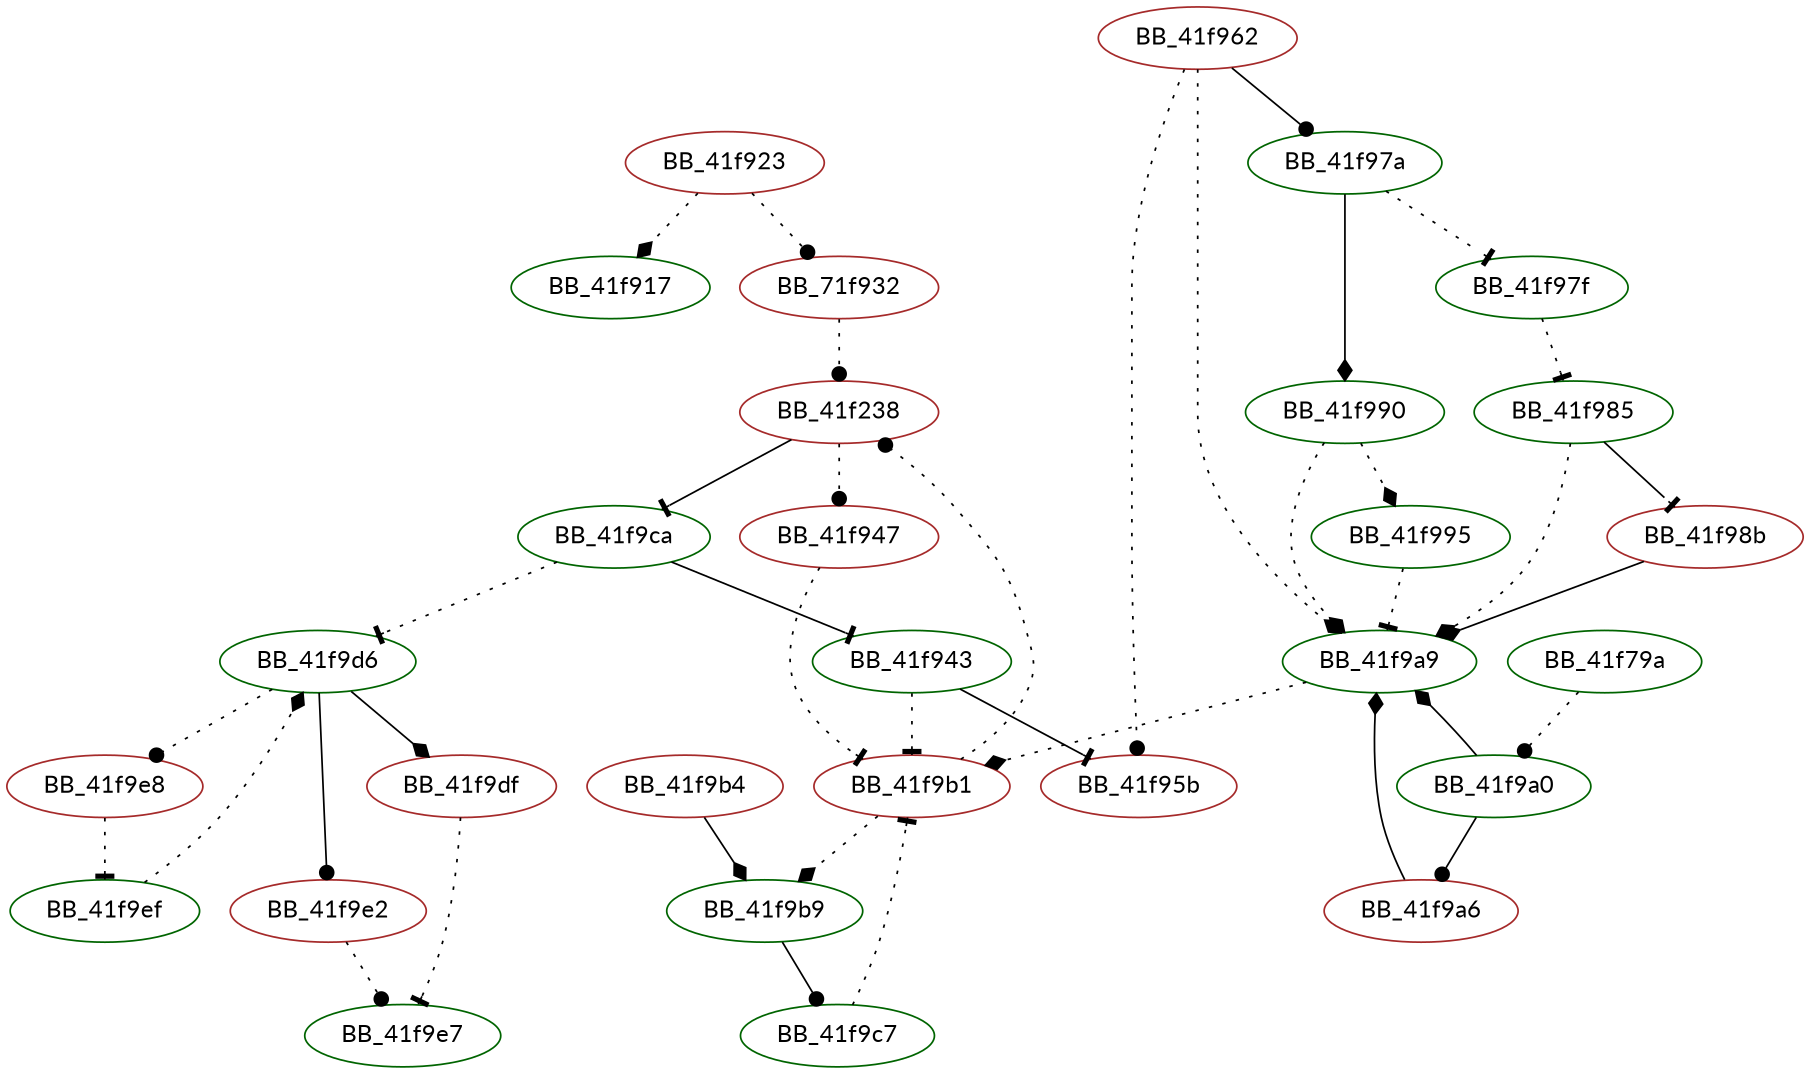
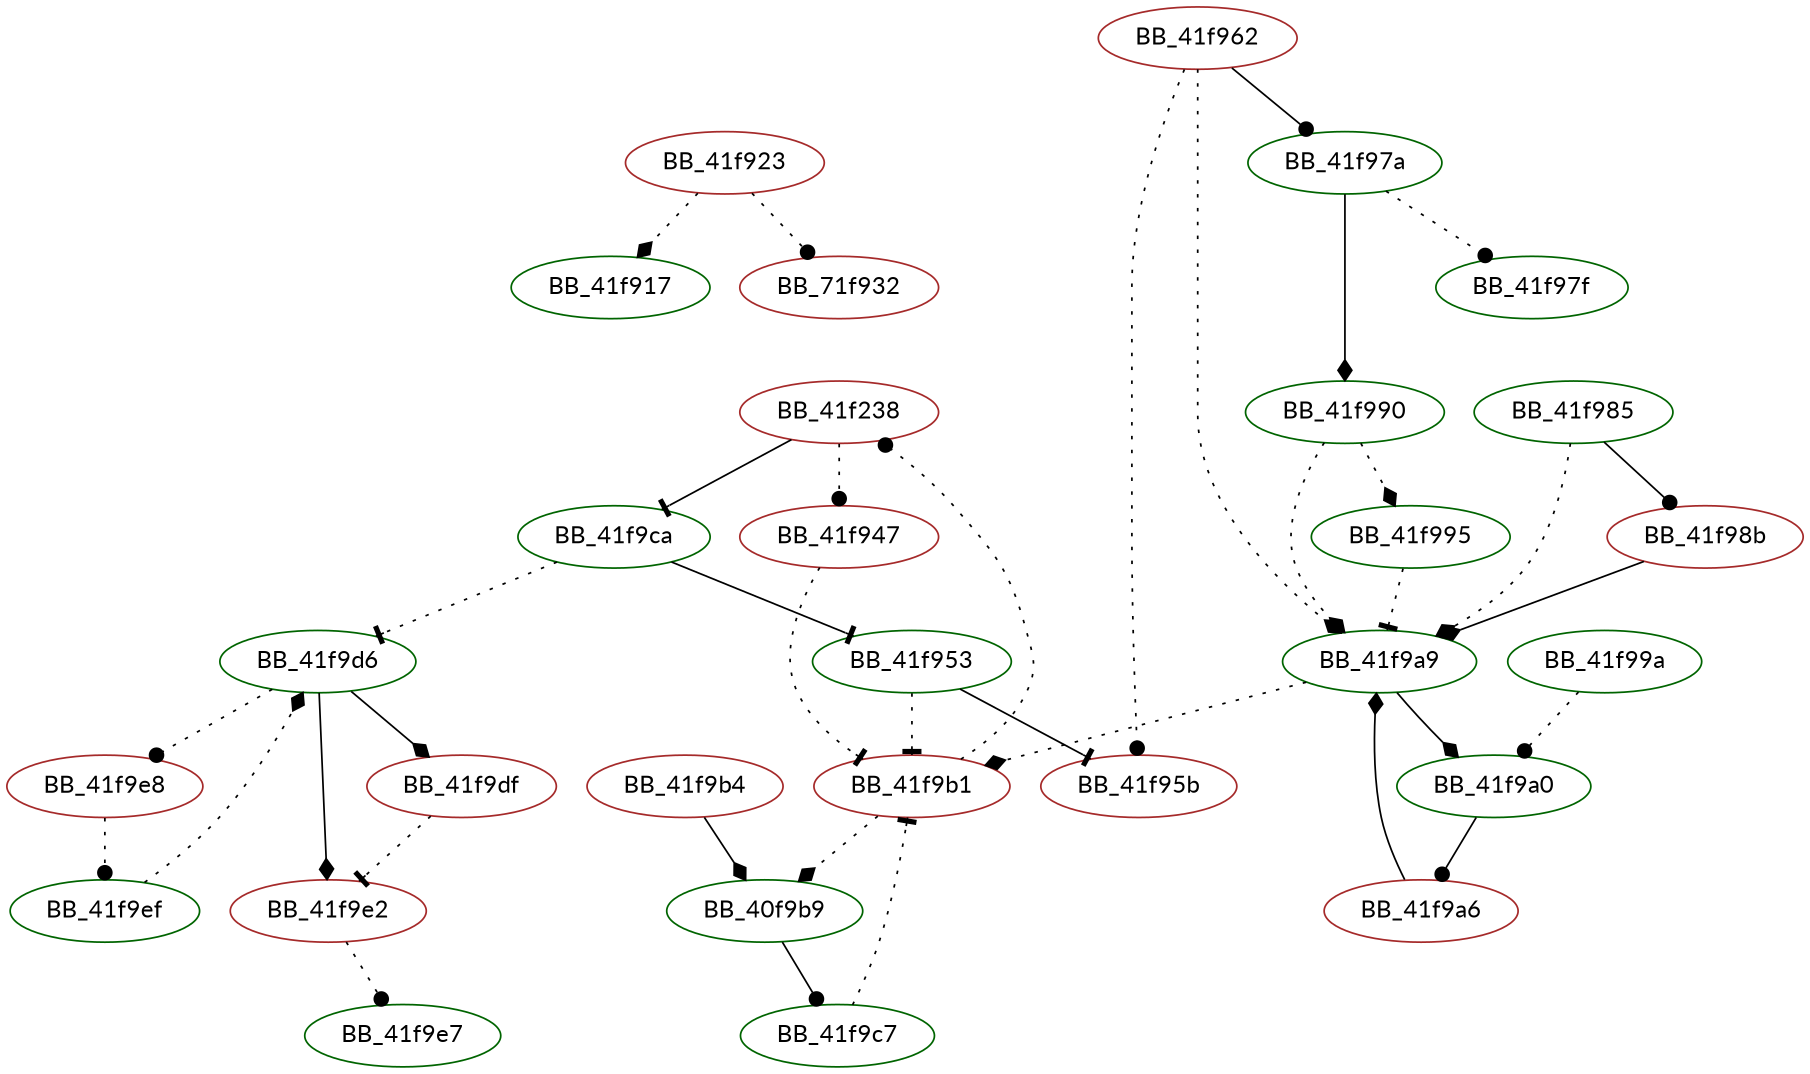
(1432, 221) -> (1432, 221)
(839, 343) -> none
(1551, 345) -> none
(1634, 470) -> (1634, 470)
(912, 662) -> (912, 662)
(1605, 662) -> (1605, 662)
(1454, 730) -> (1419, 718)
(323, 779) -> (323, 779)
(105, 844) -> (105, 844)
(450, 909) -> (398, 846)
(765, 911) -> (765, 911)
